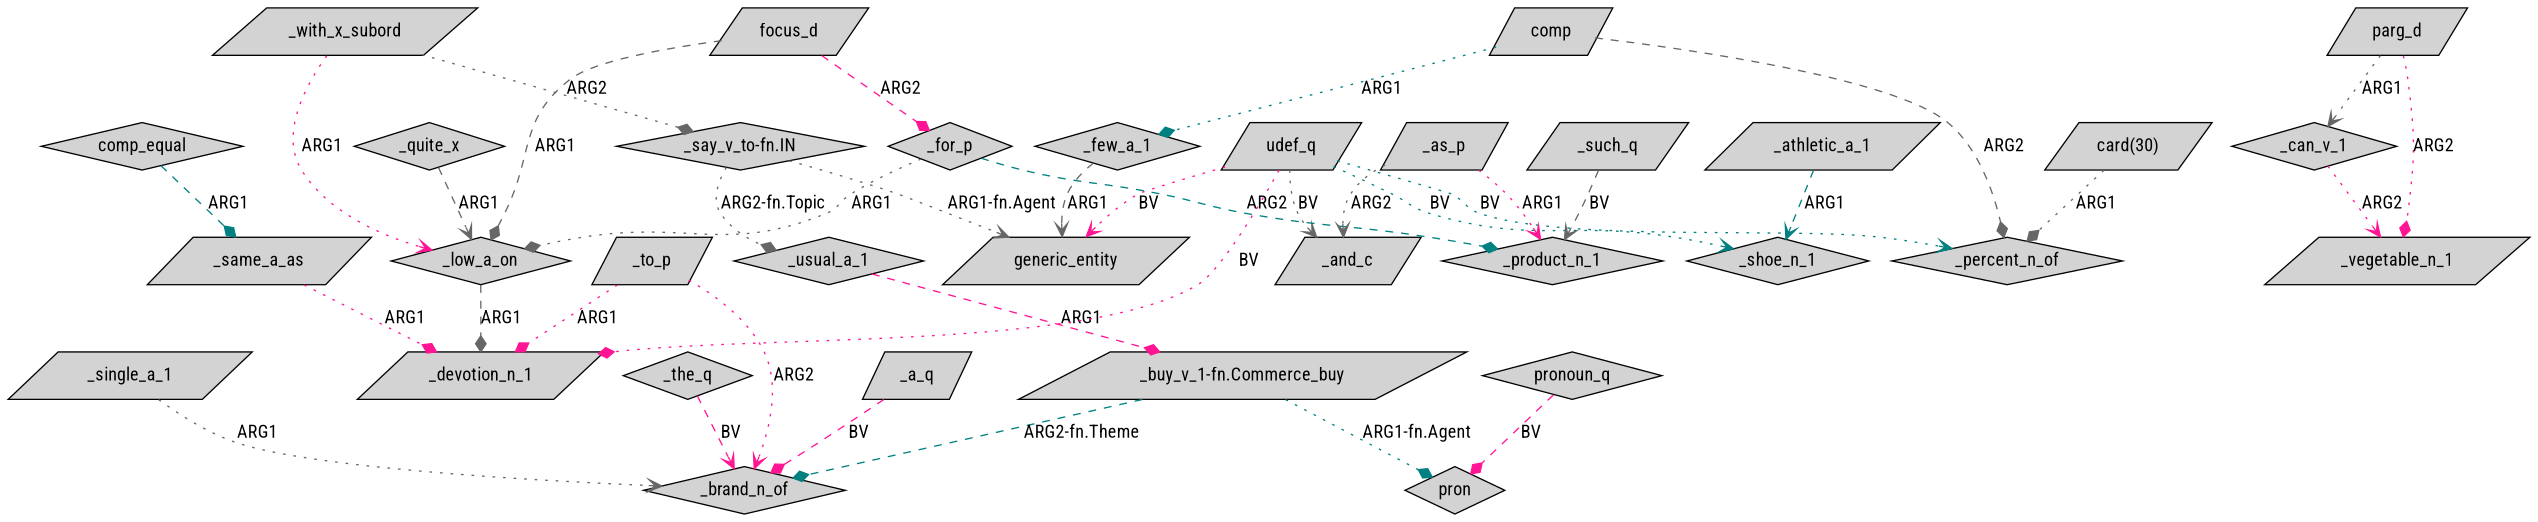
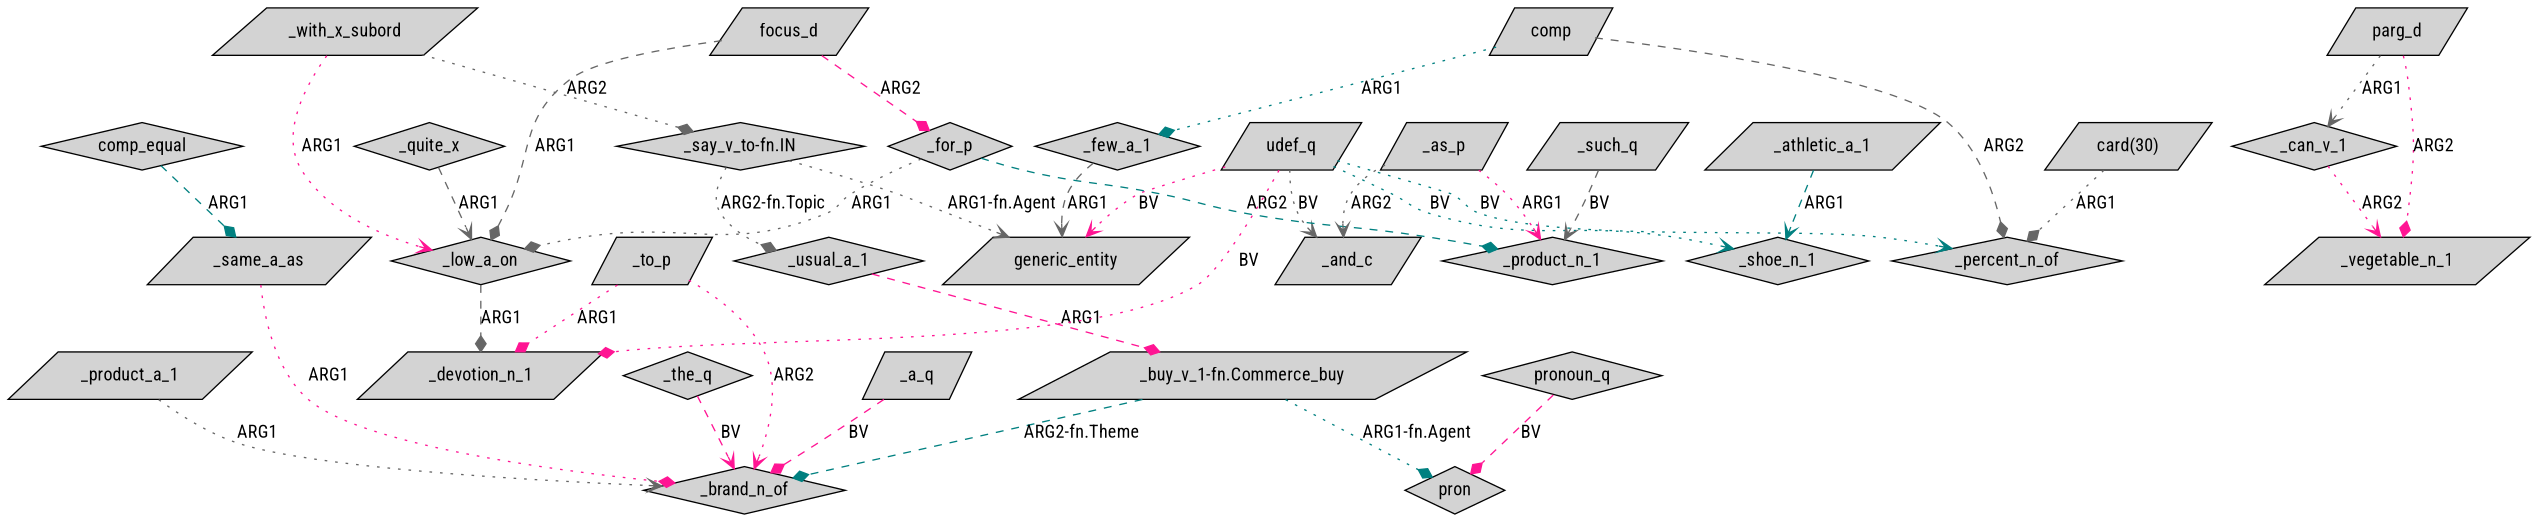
(363, 315) -> (417, 443)
(130, 376) -> (130, 376)
